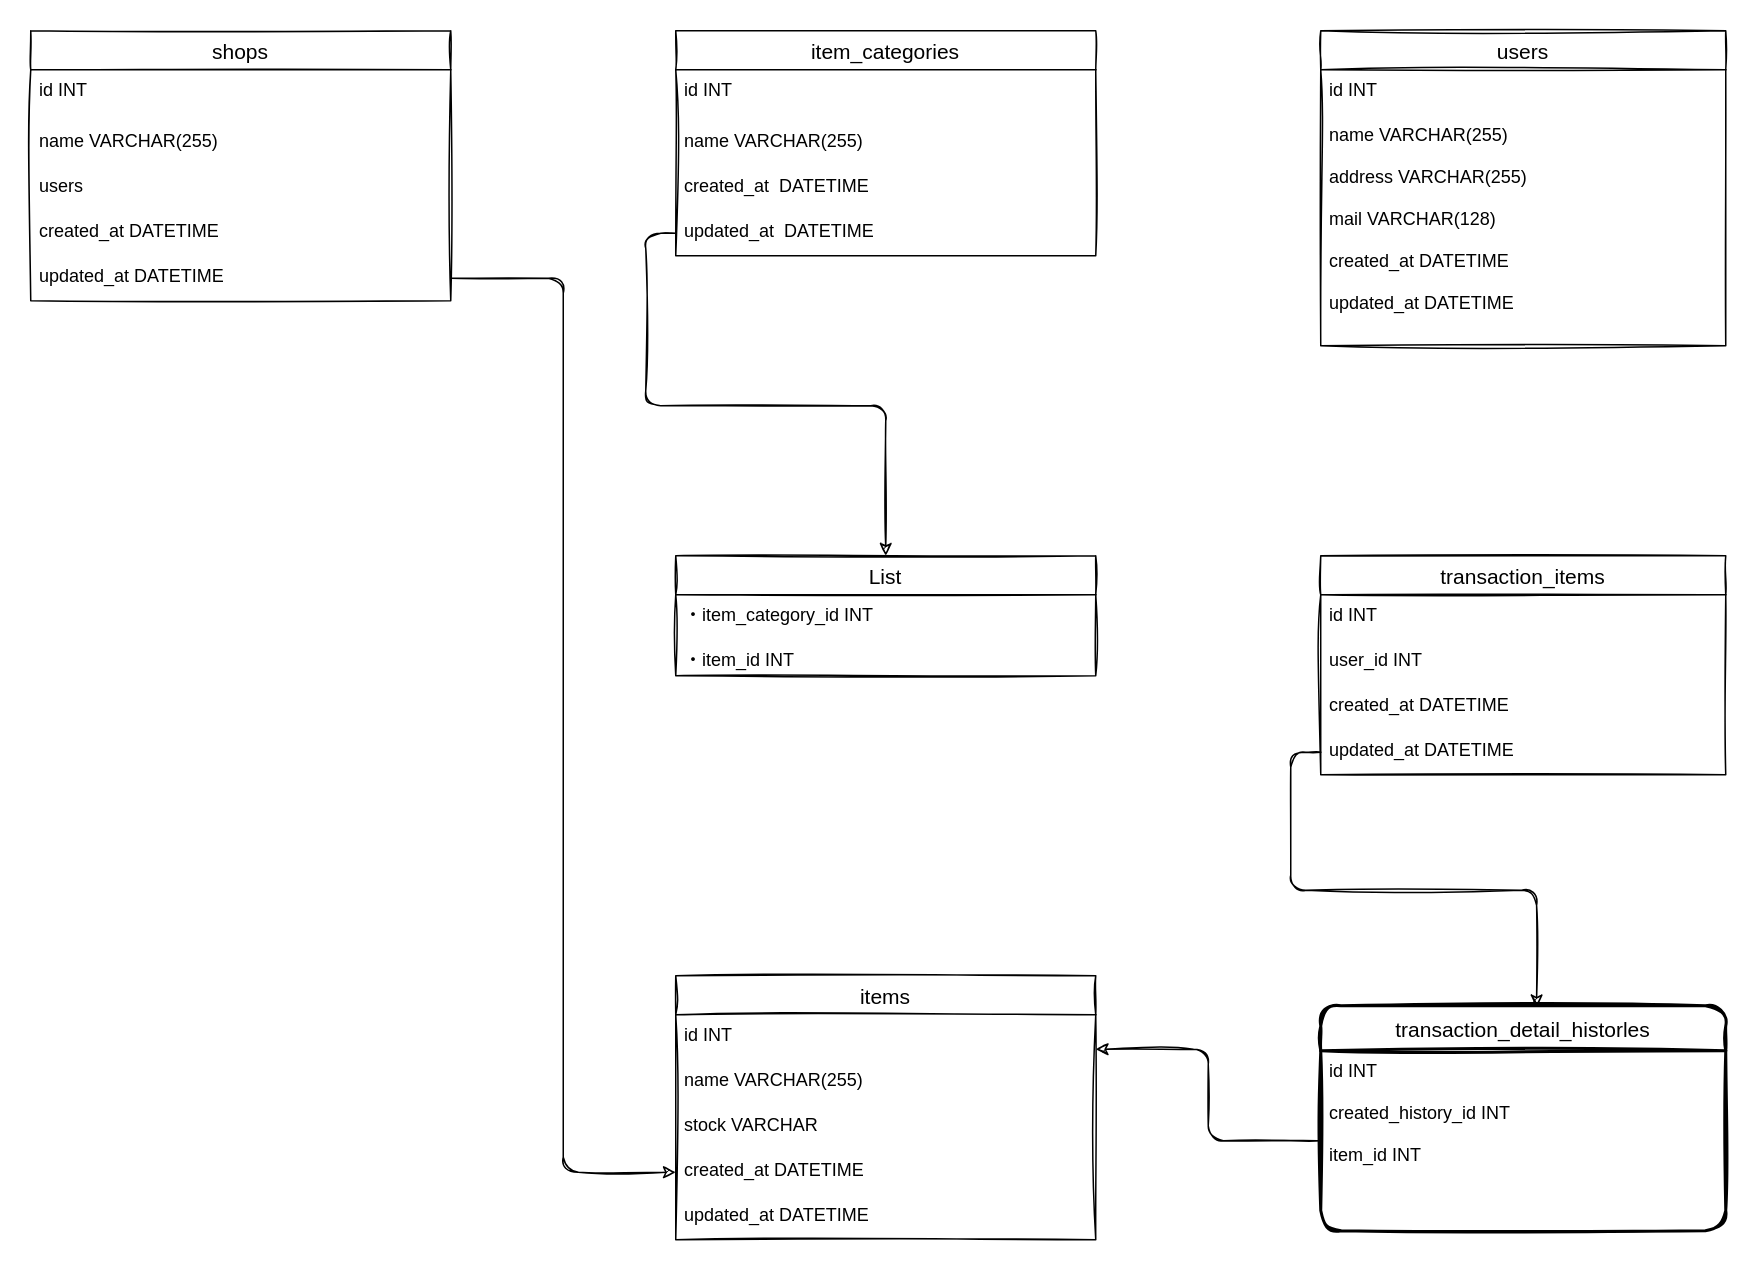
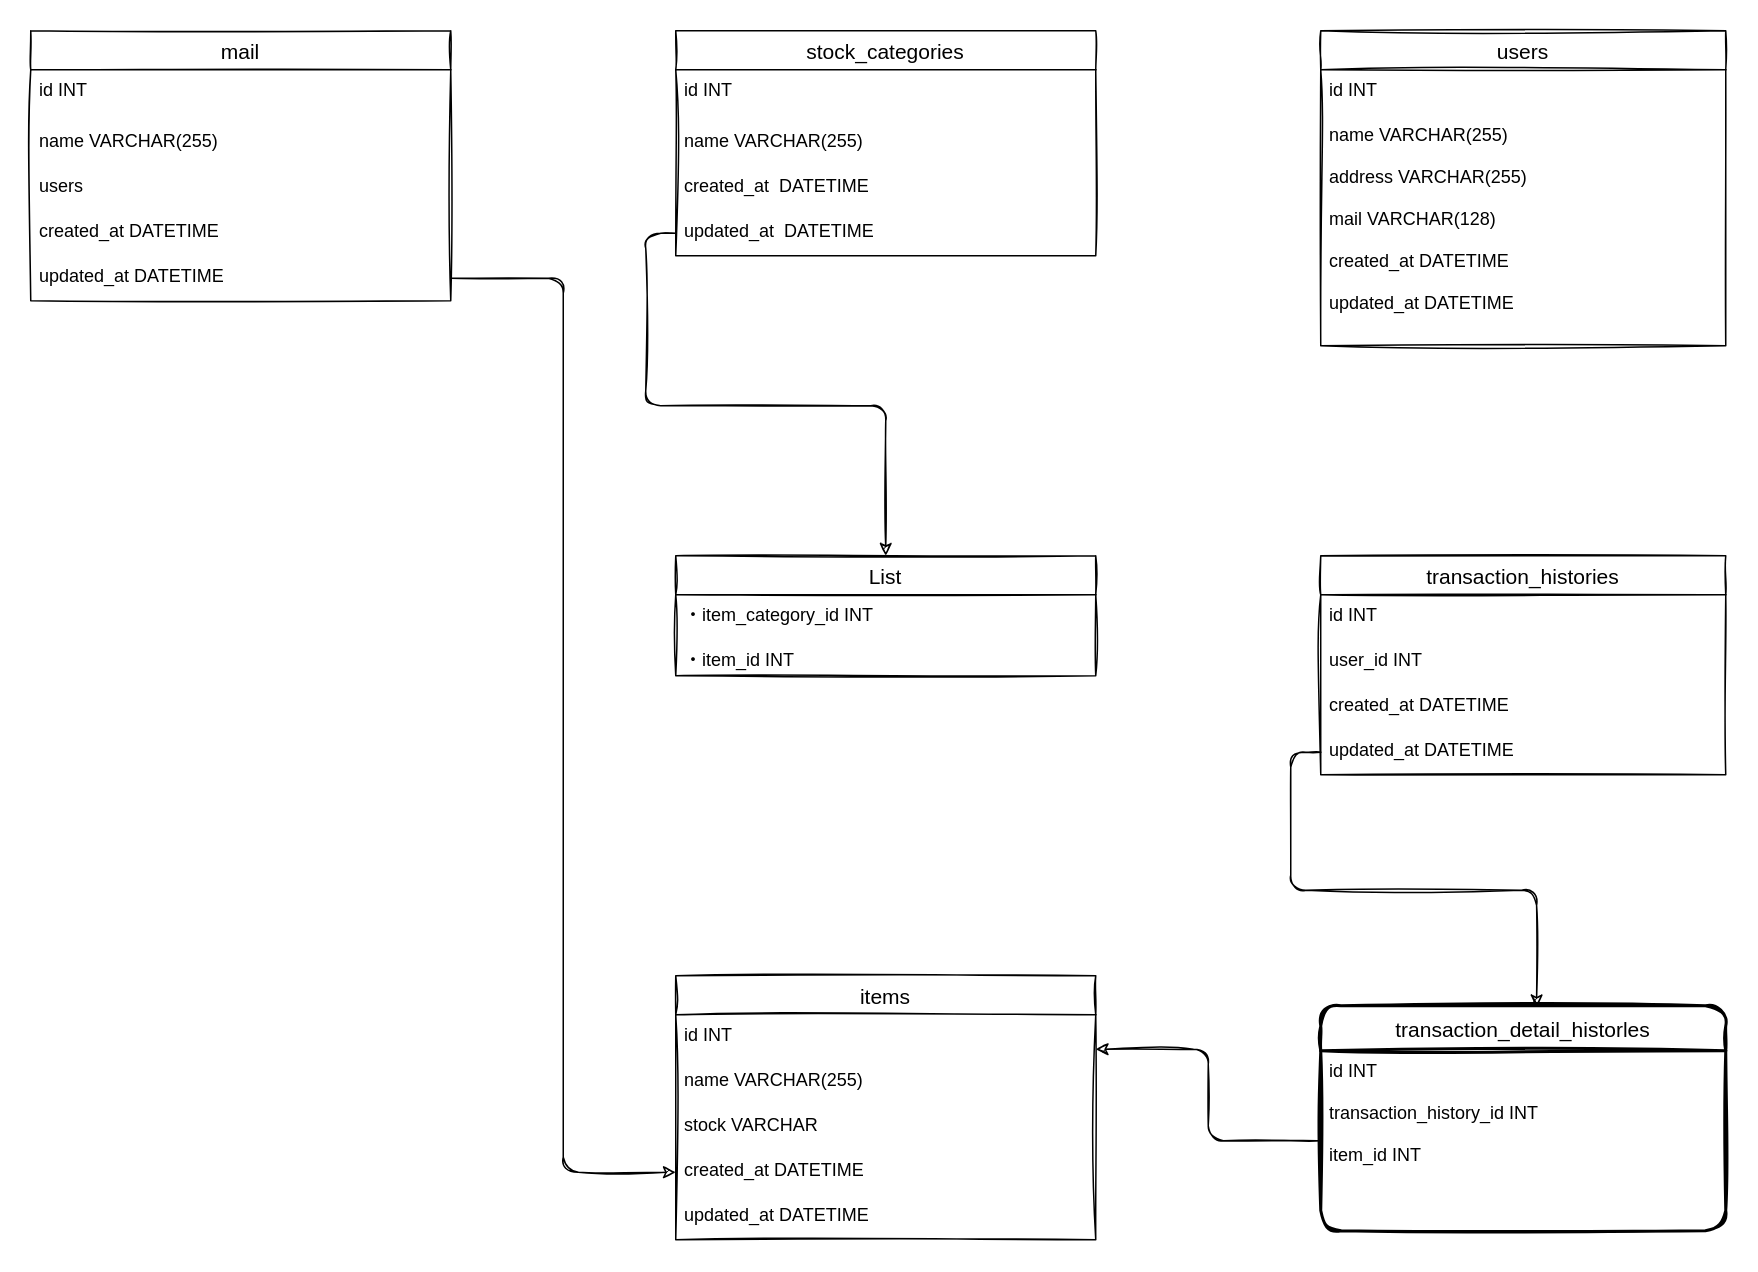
(240, 52) -> (240, 52)
(885, 52) -> (885, 52)
(1523, 577) -> (1523, 577)
(1355, 1071) -> (1355, 1071)
